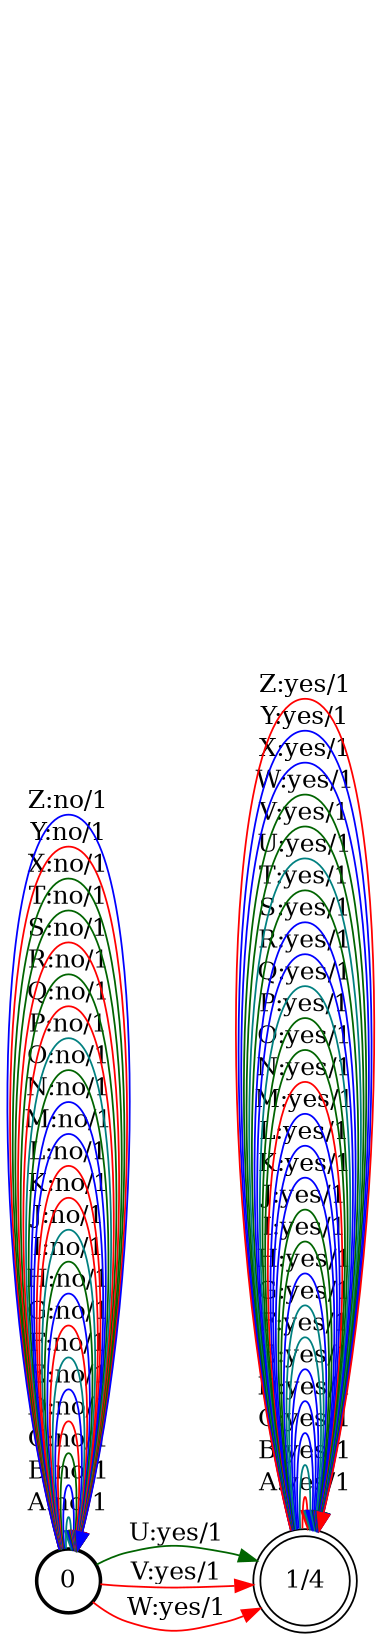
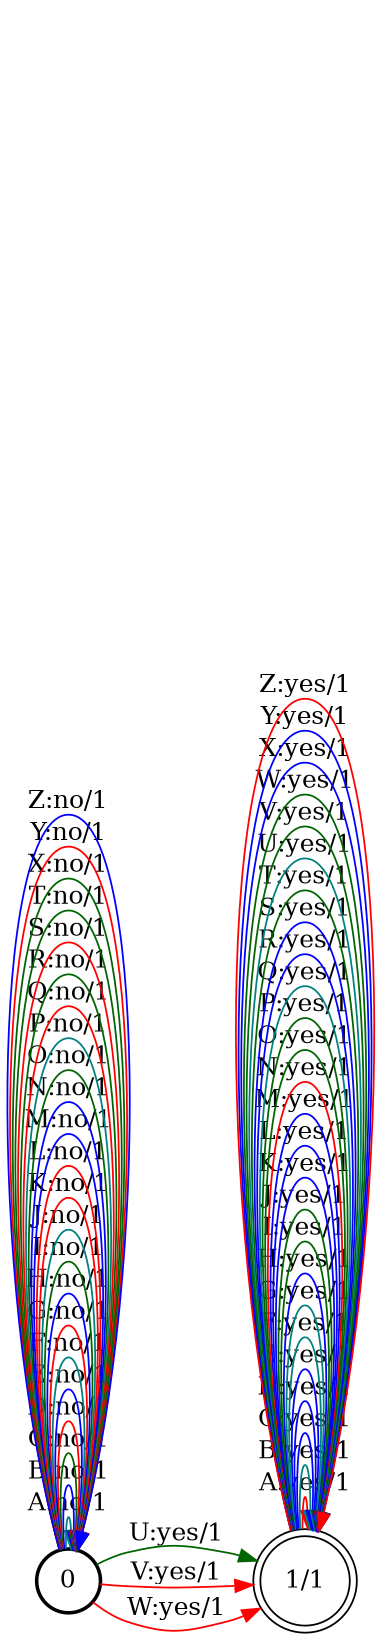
(305, 1581) -> (305, 1581)
